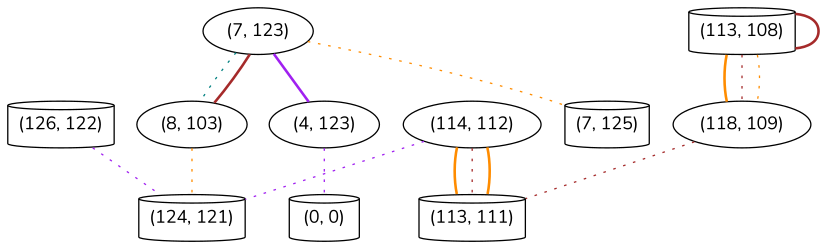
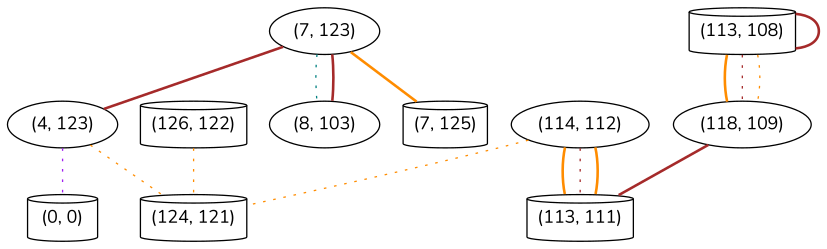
(437, 70) -> (384, 77)
(291, 78) -> (194, 78)
(335, 170) -> (388, 174)
(610, 170) -> (664, 170)
(126, 171) -> (194, 171)
(192, 171) -> (126, 170)
